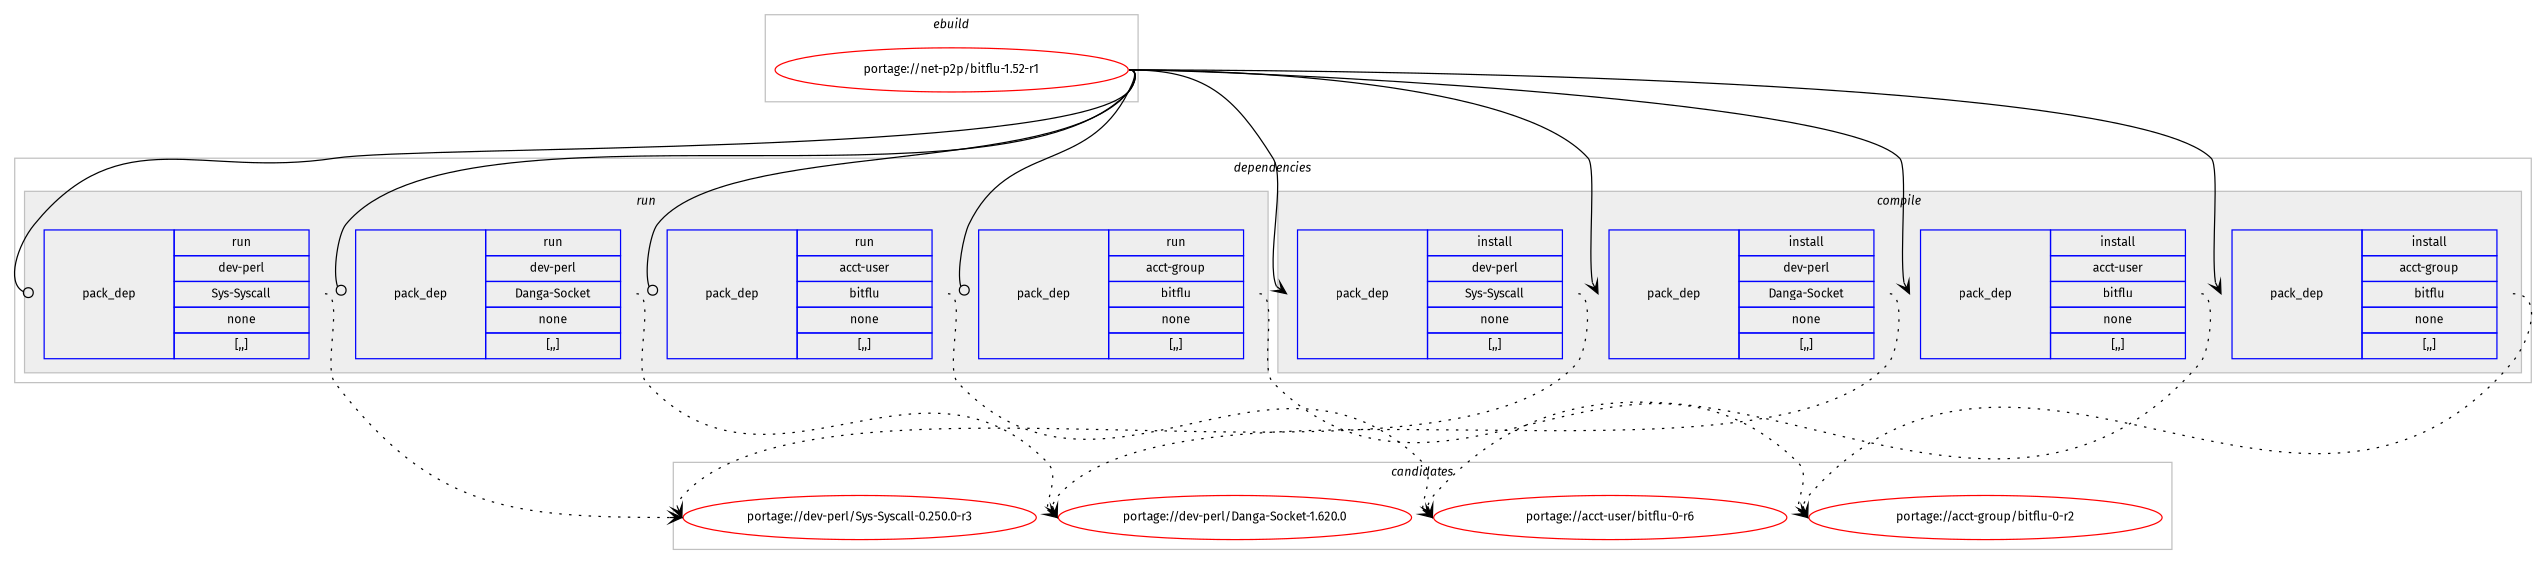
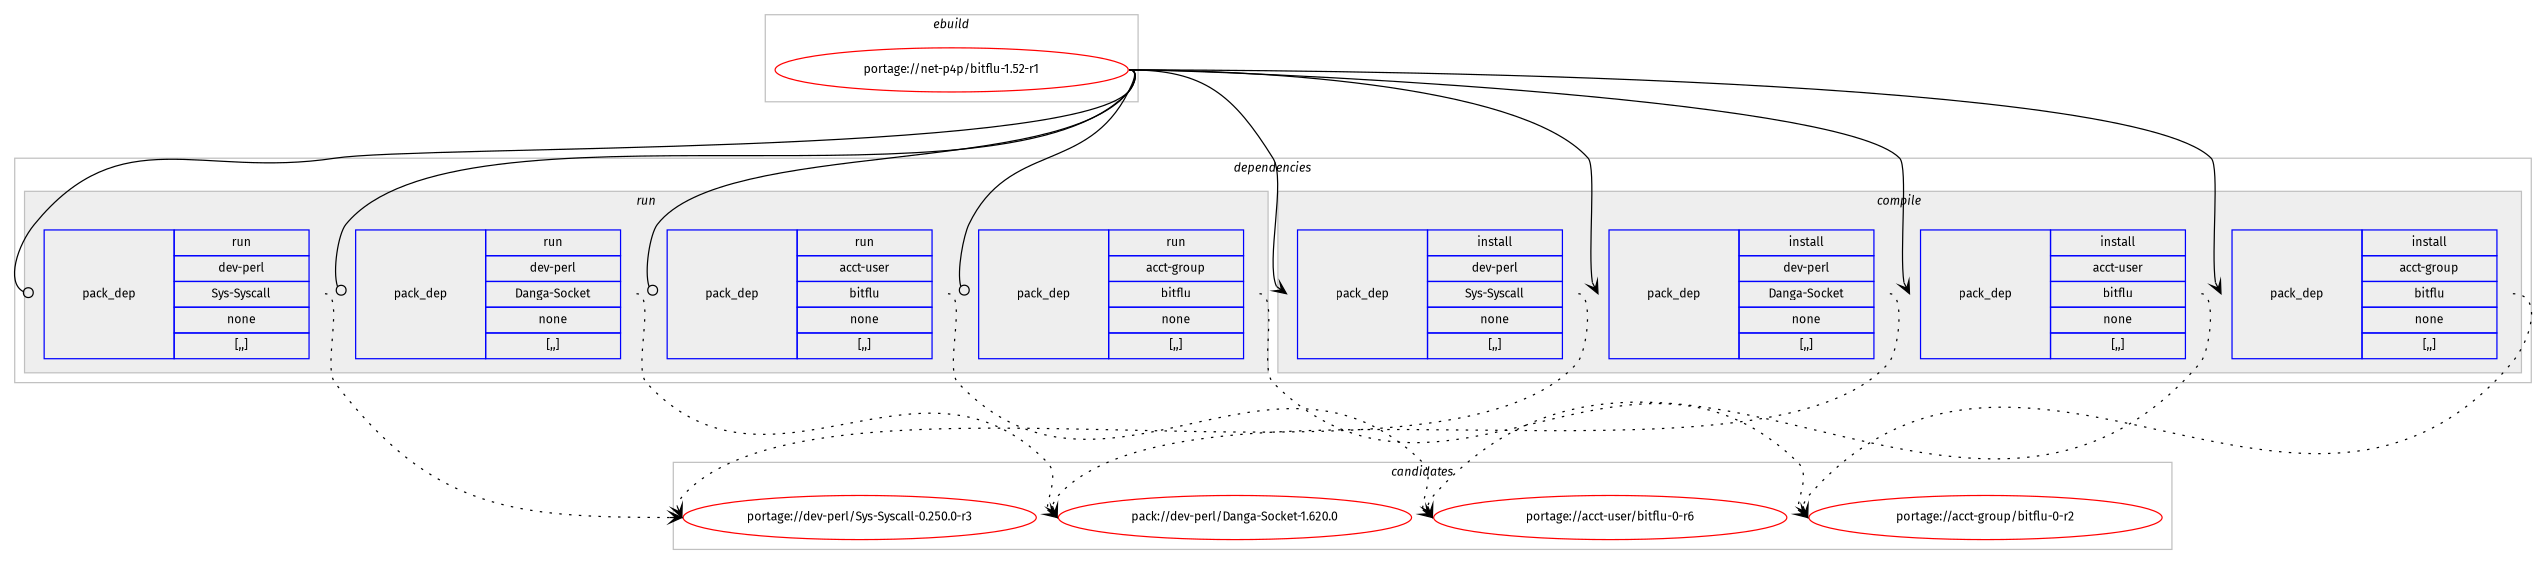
(952, 70) -> (952, 70)
(1235, 518) -> (1235, 518)
